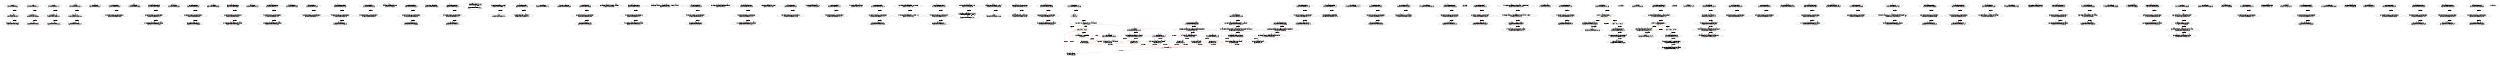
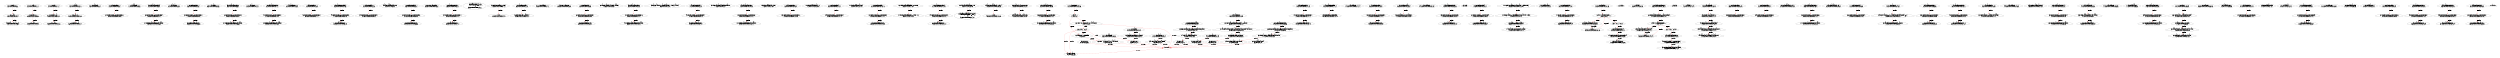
(1605, 11) -> (1601, 11)
(1120, 51) -> (1120, 52)
